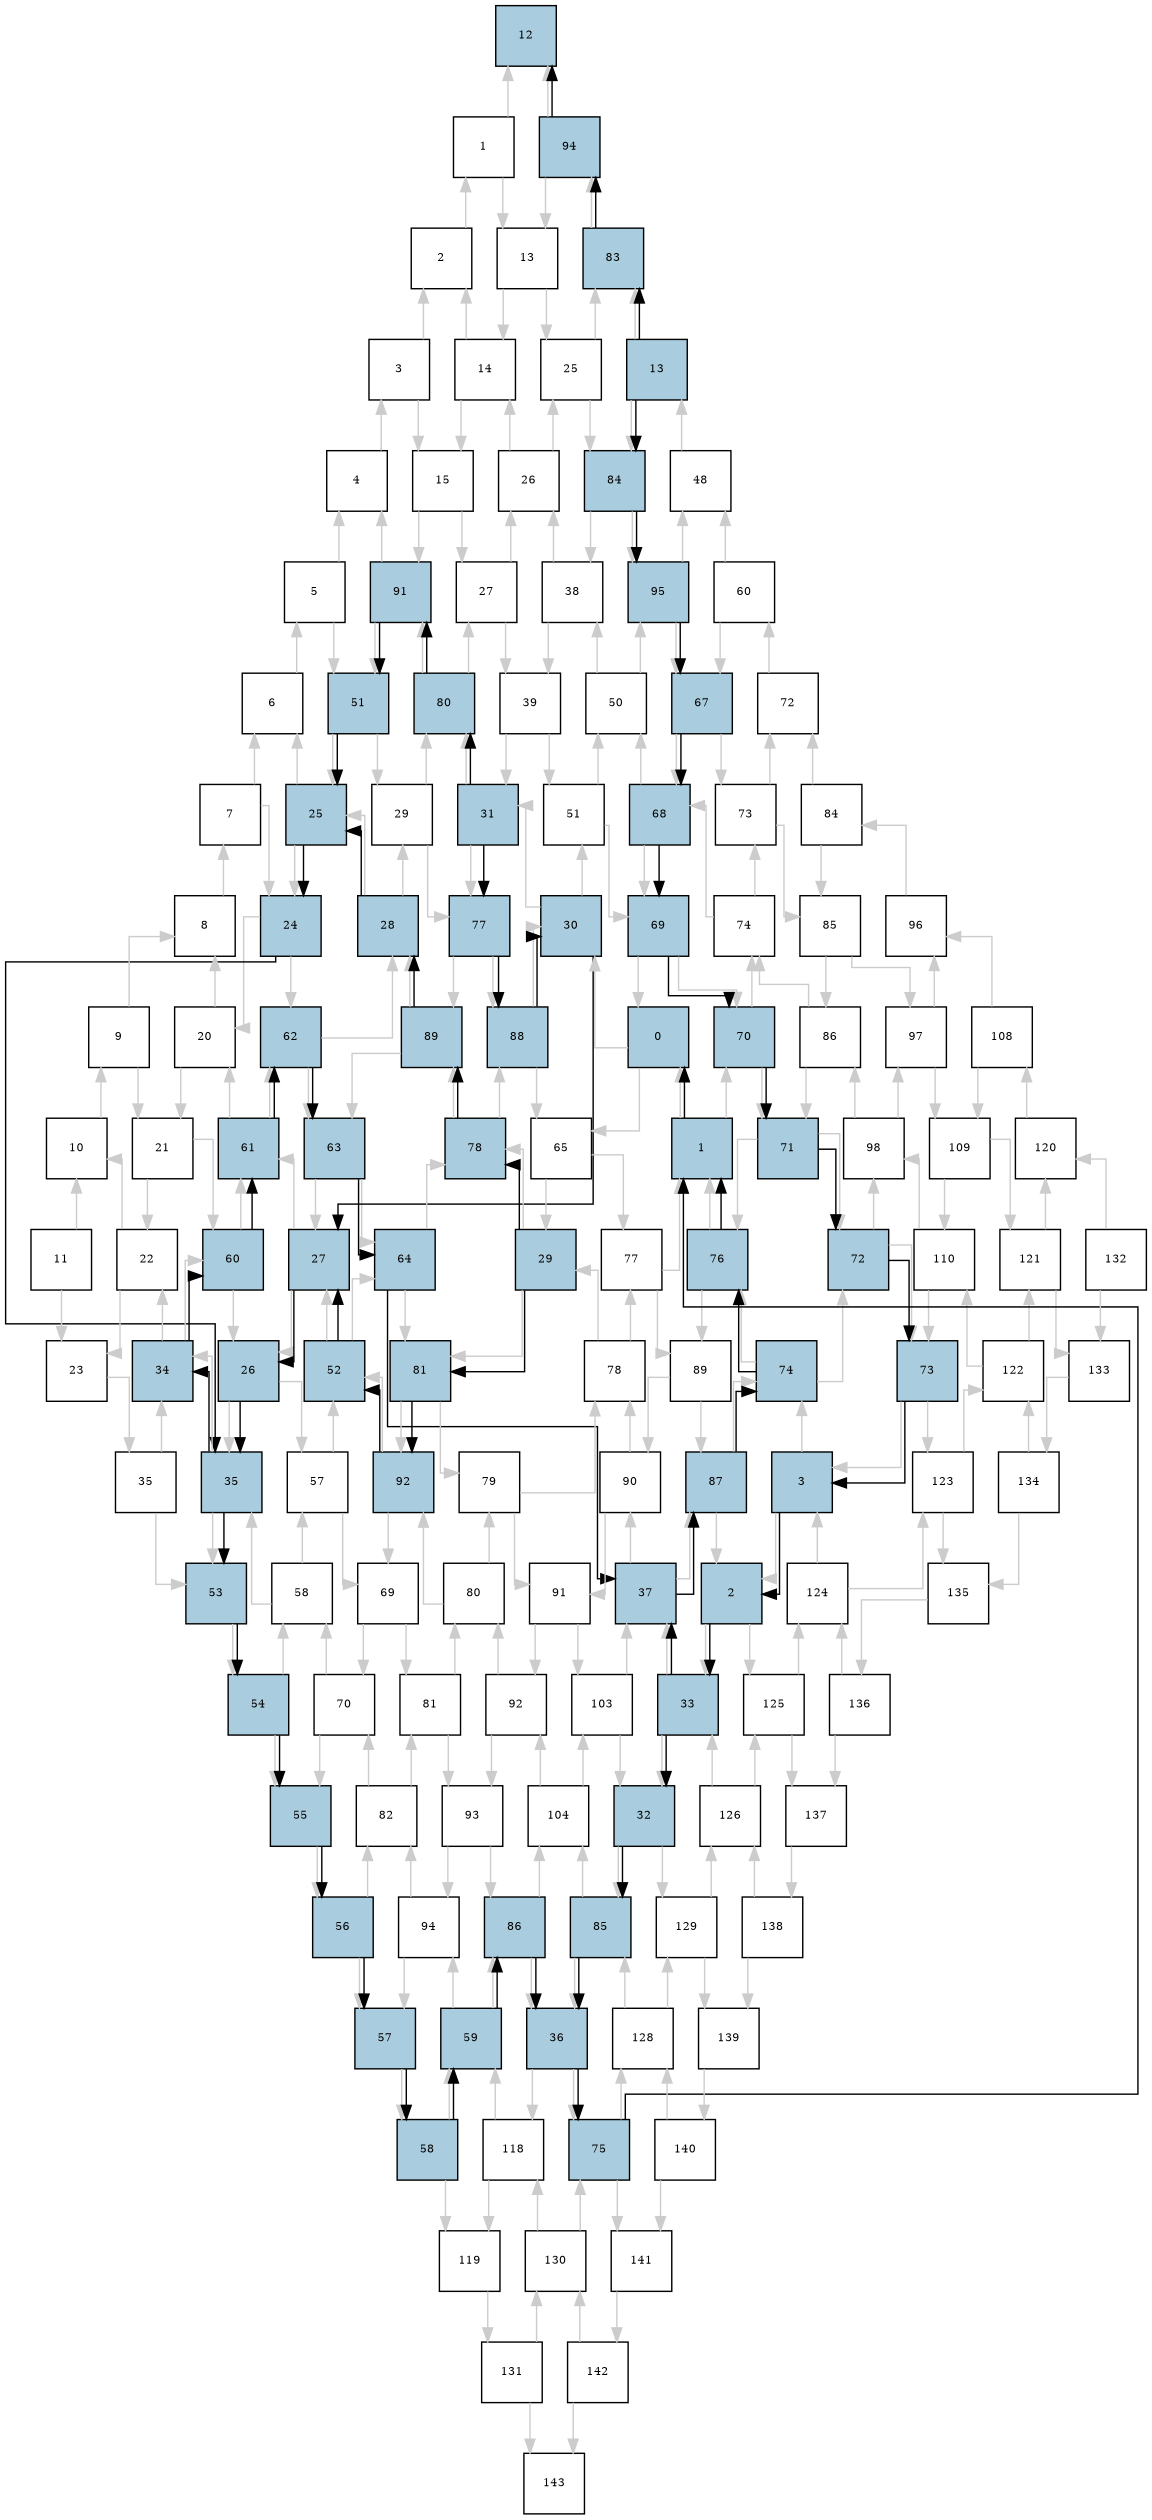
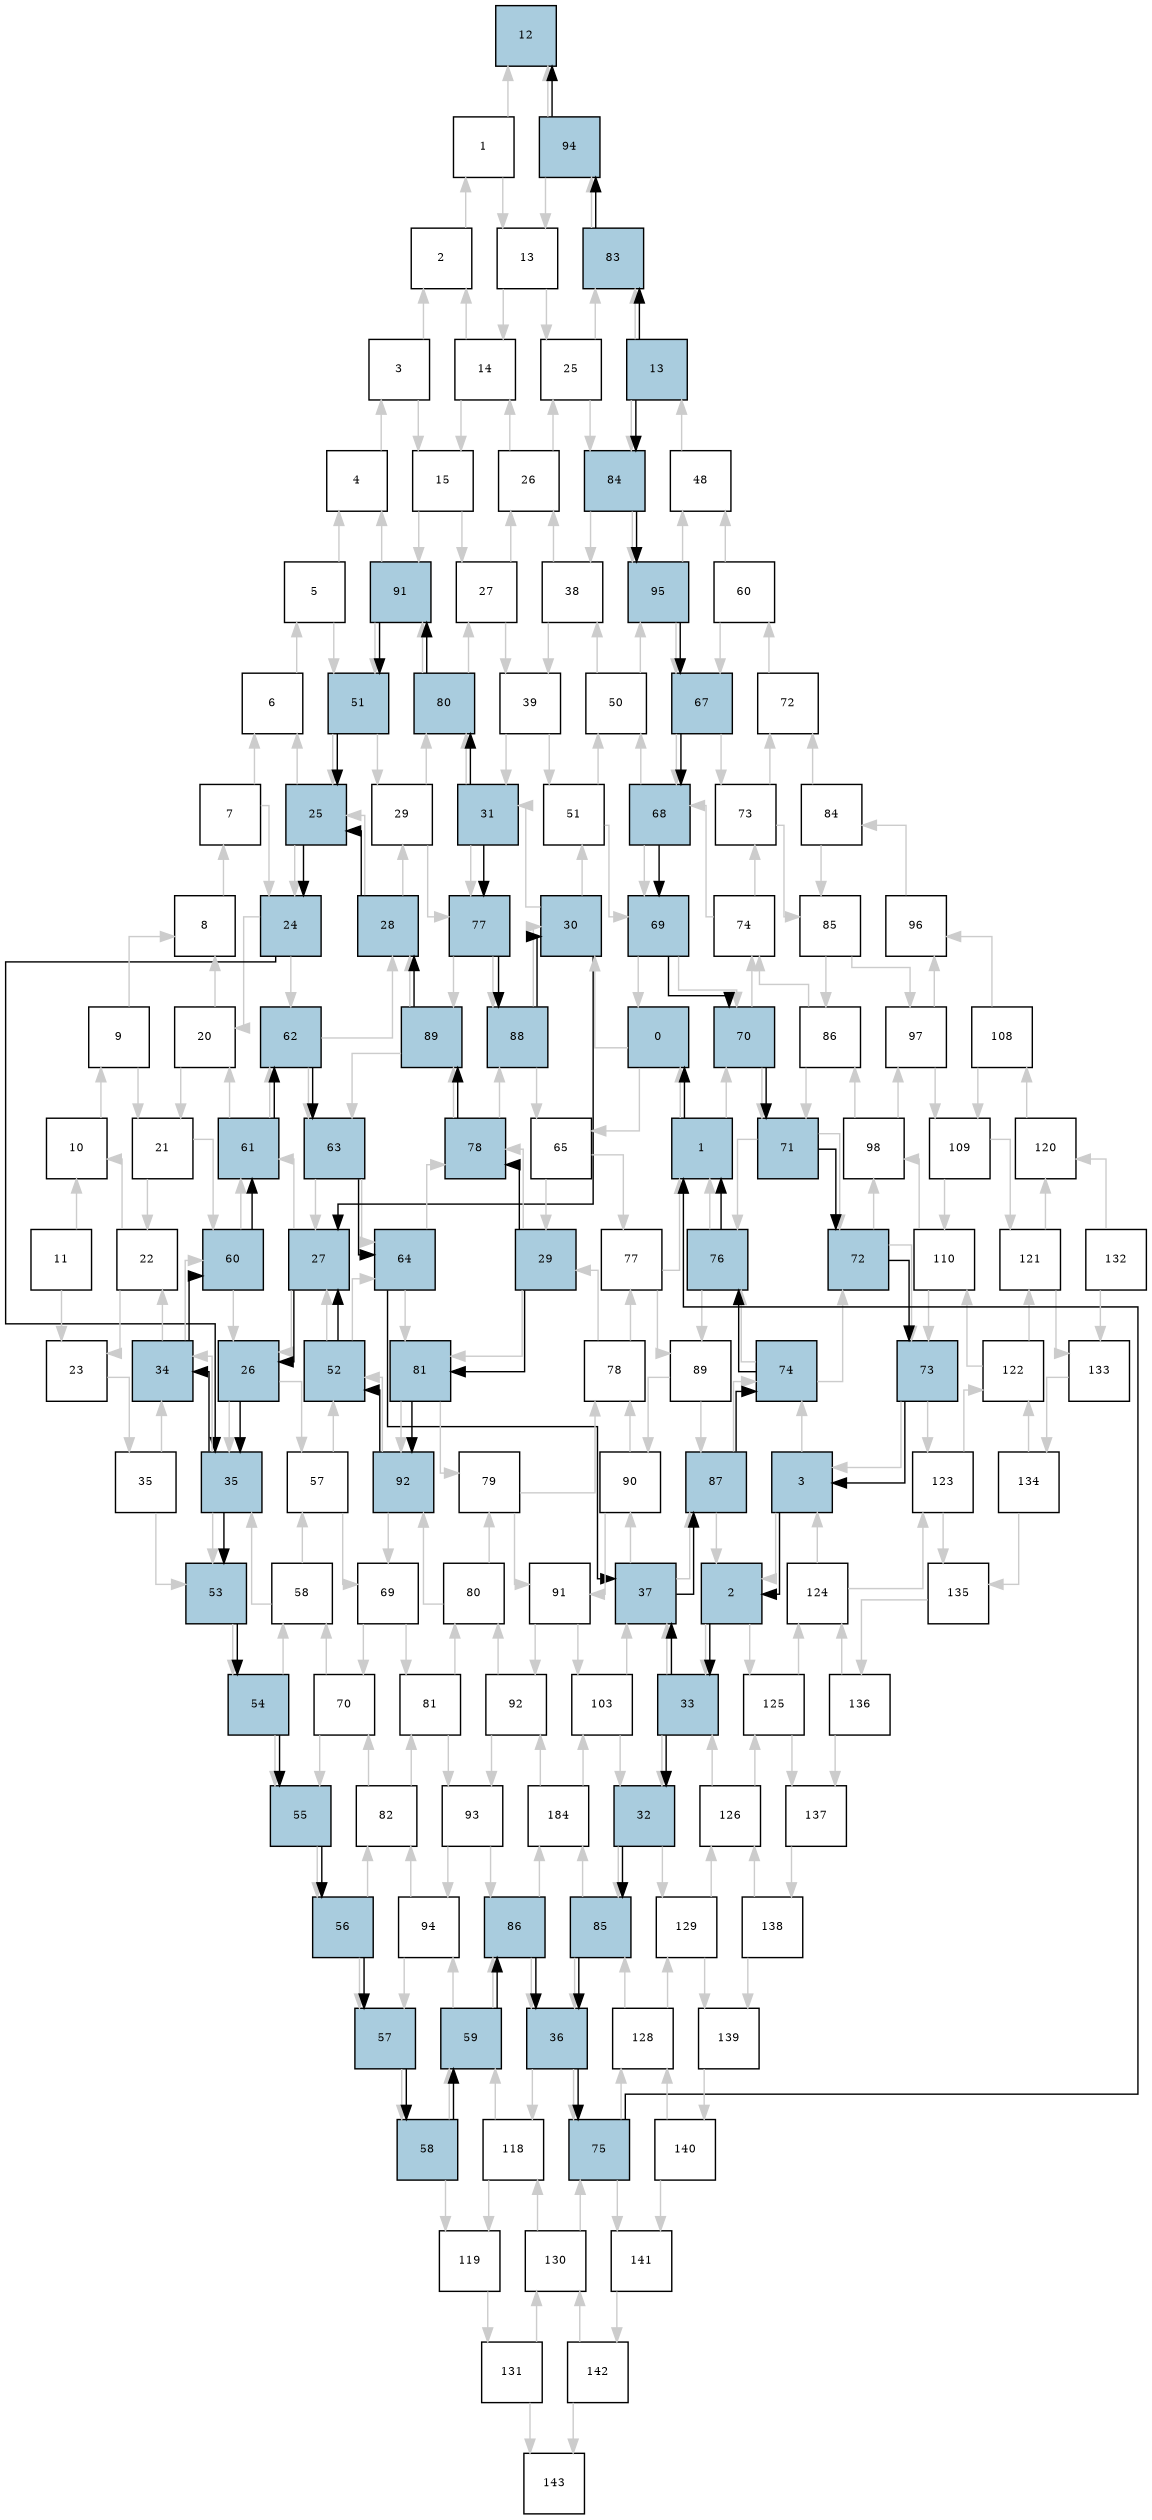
(558, 1816) -> (558, 1816)
